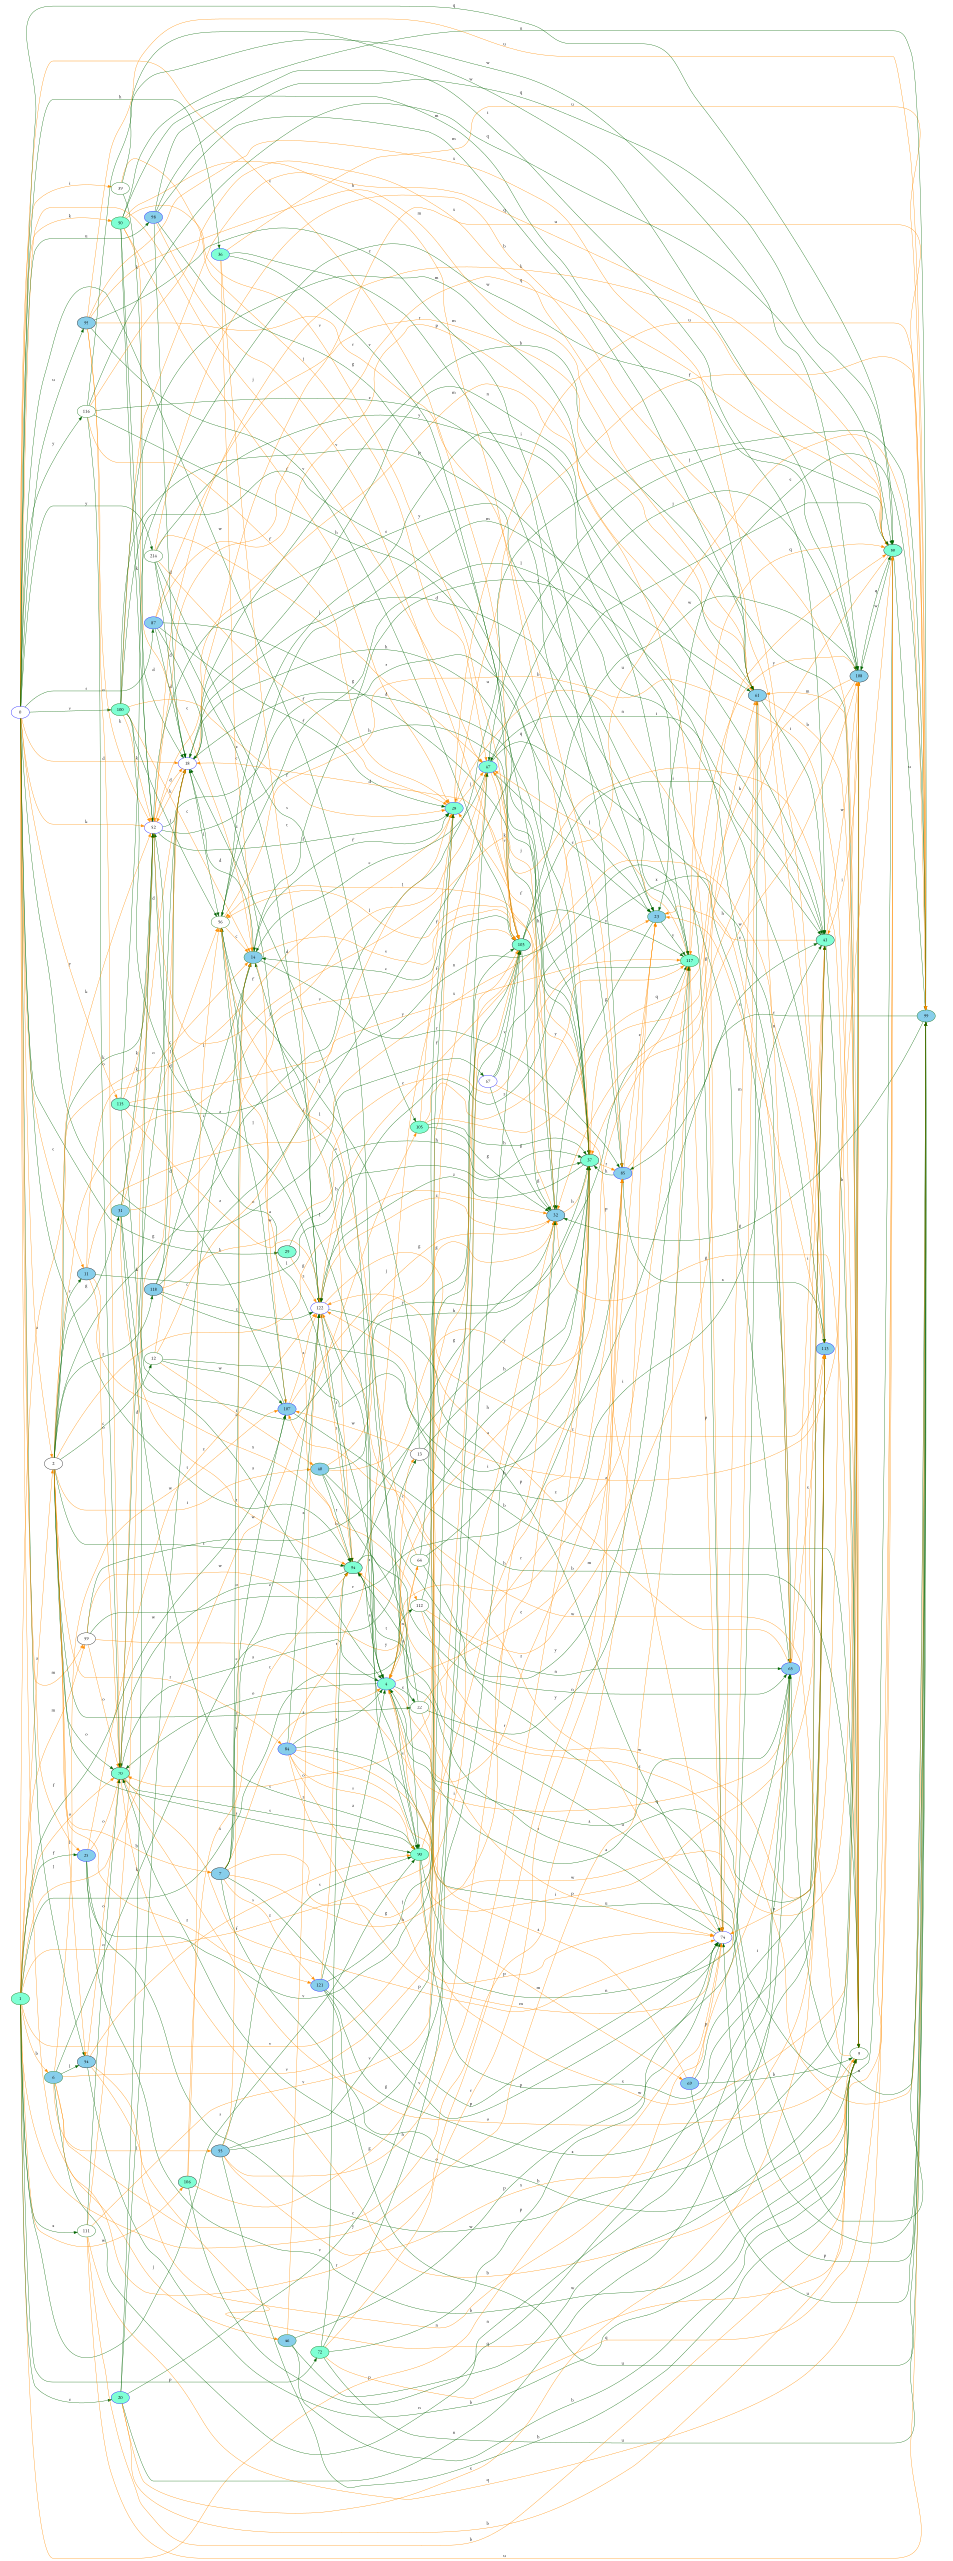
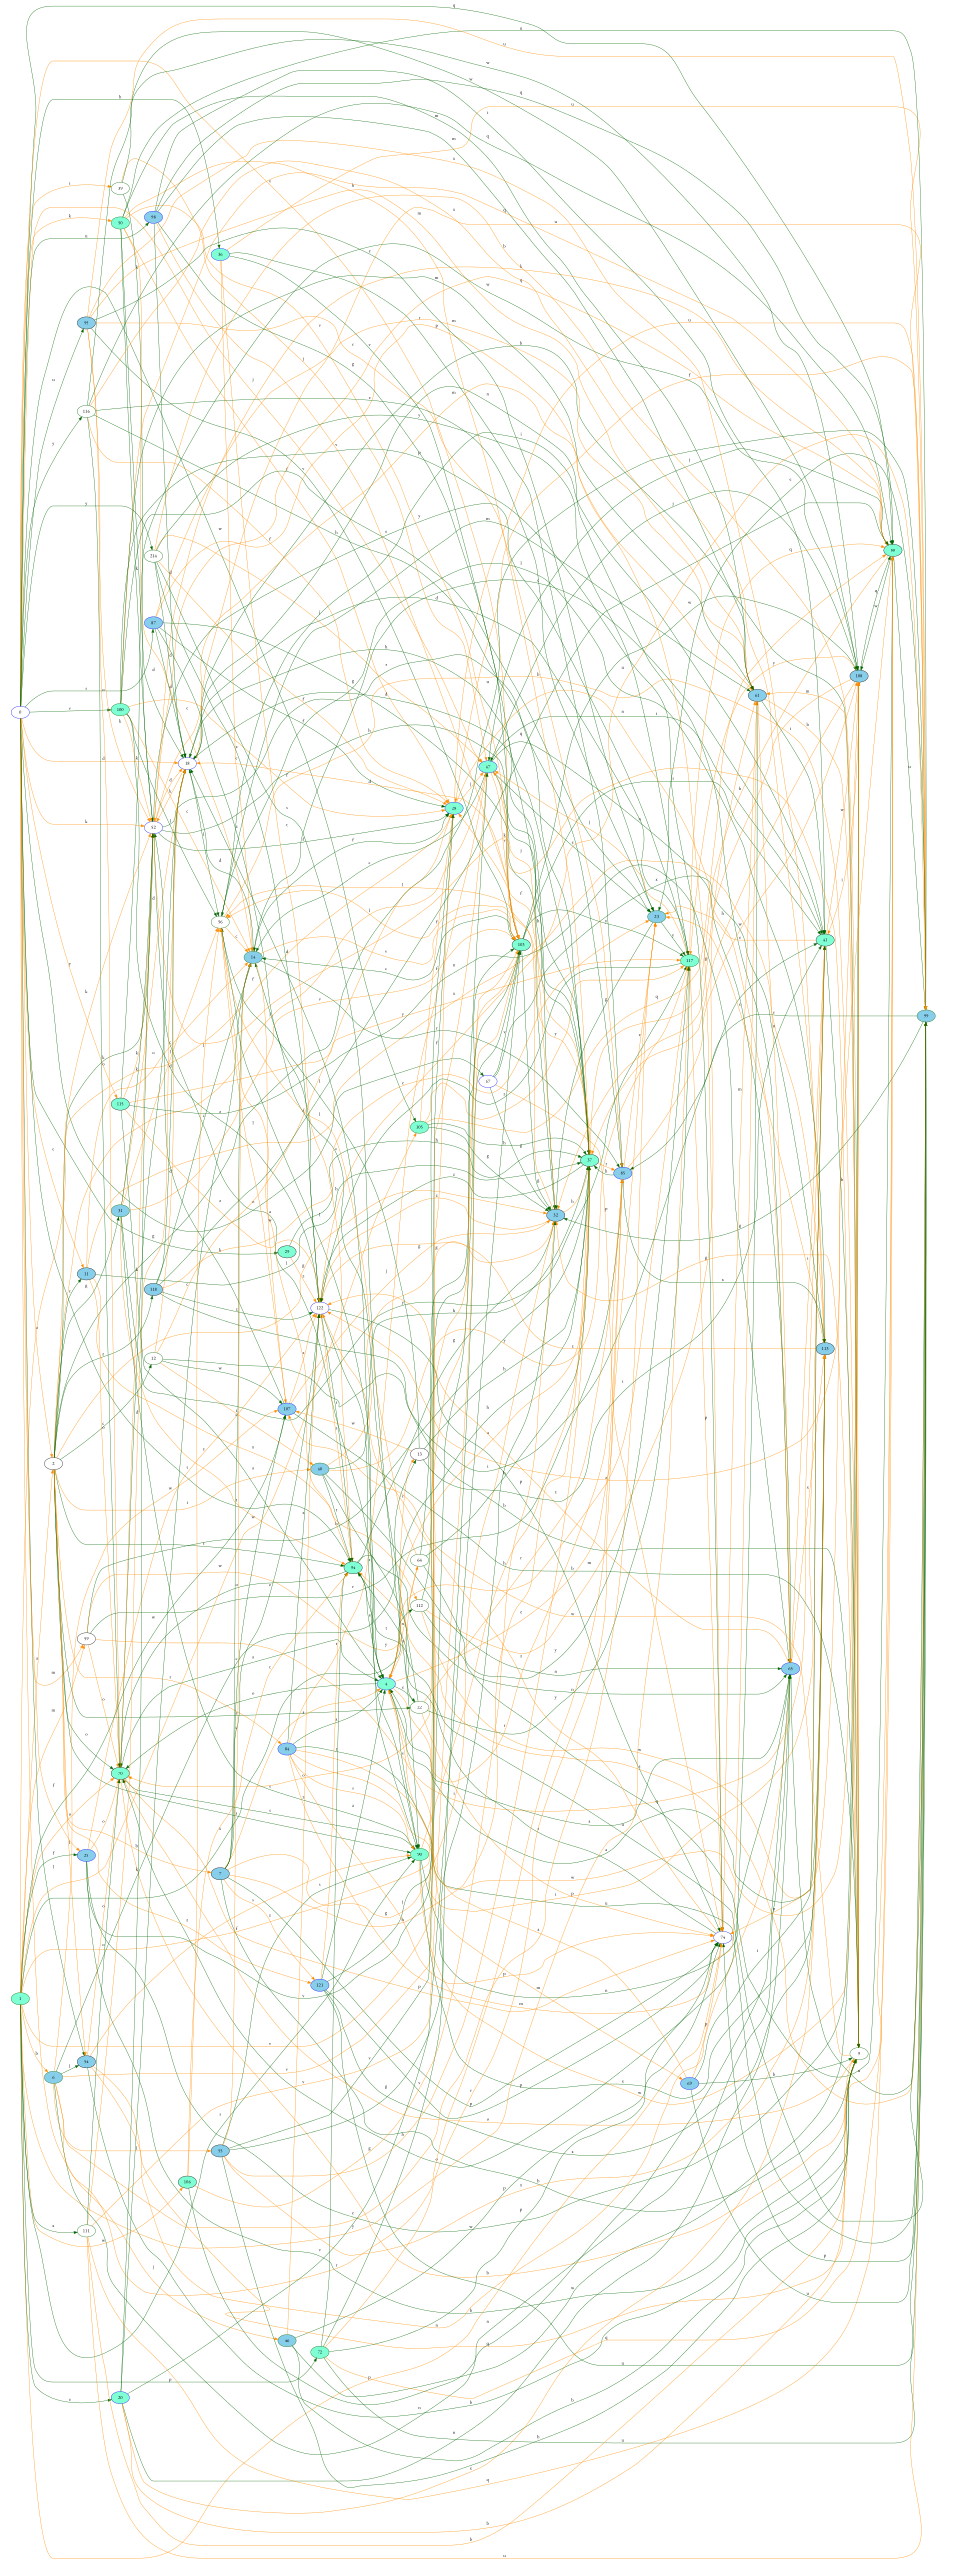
(252, 1168) -> (252, 1168)
(825, 1349) -> (825, 1349)
(522, 1412) -> (535, 1335)
